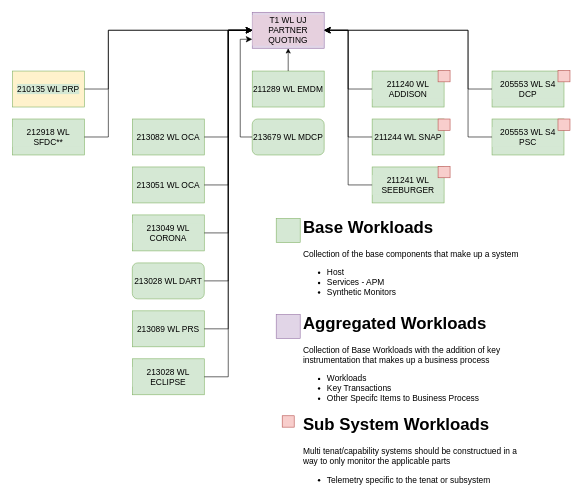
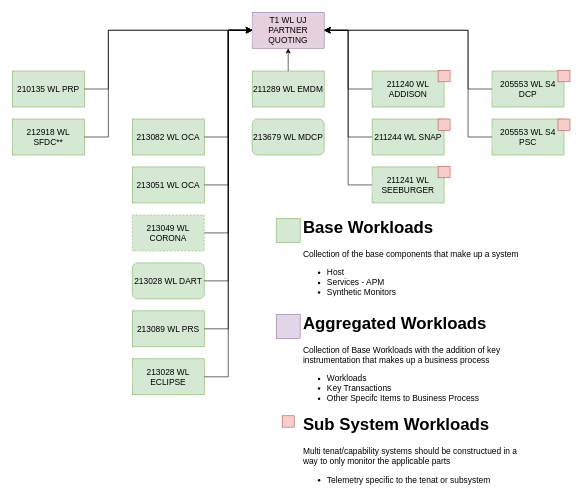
(242, 39) -> none
(48, 89) -> (48, 89)
(168, 233) -> (168, 233)
